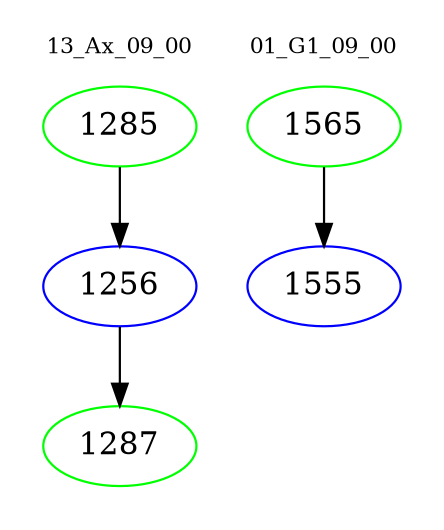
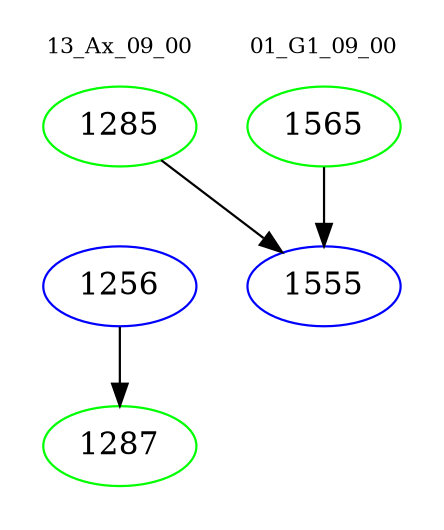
(120, 196) -> (200, 189)
